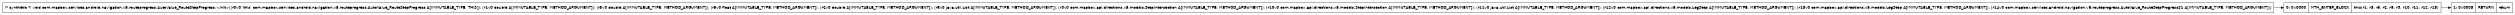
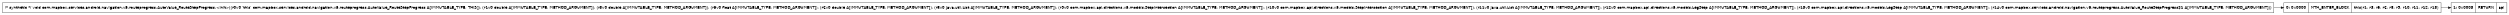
(2505, 8) -> (2502, 8)
